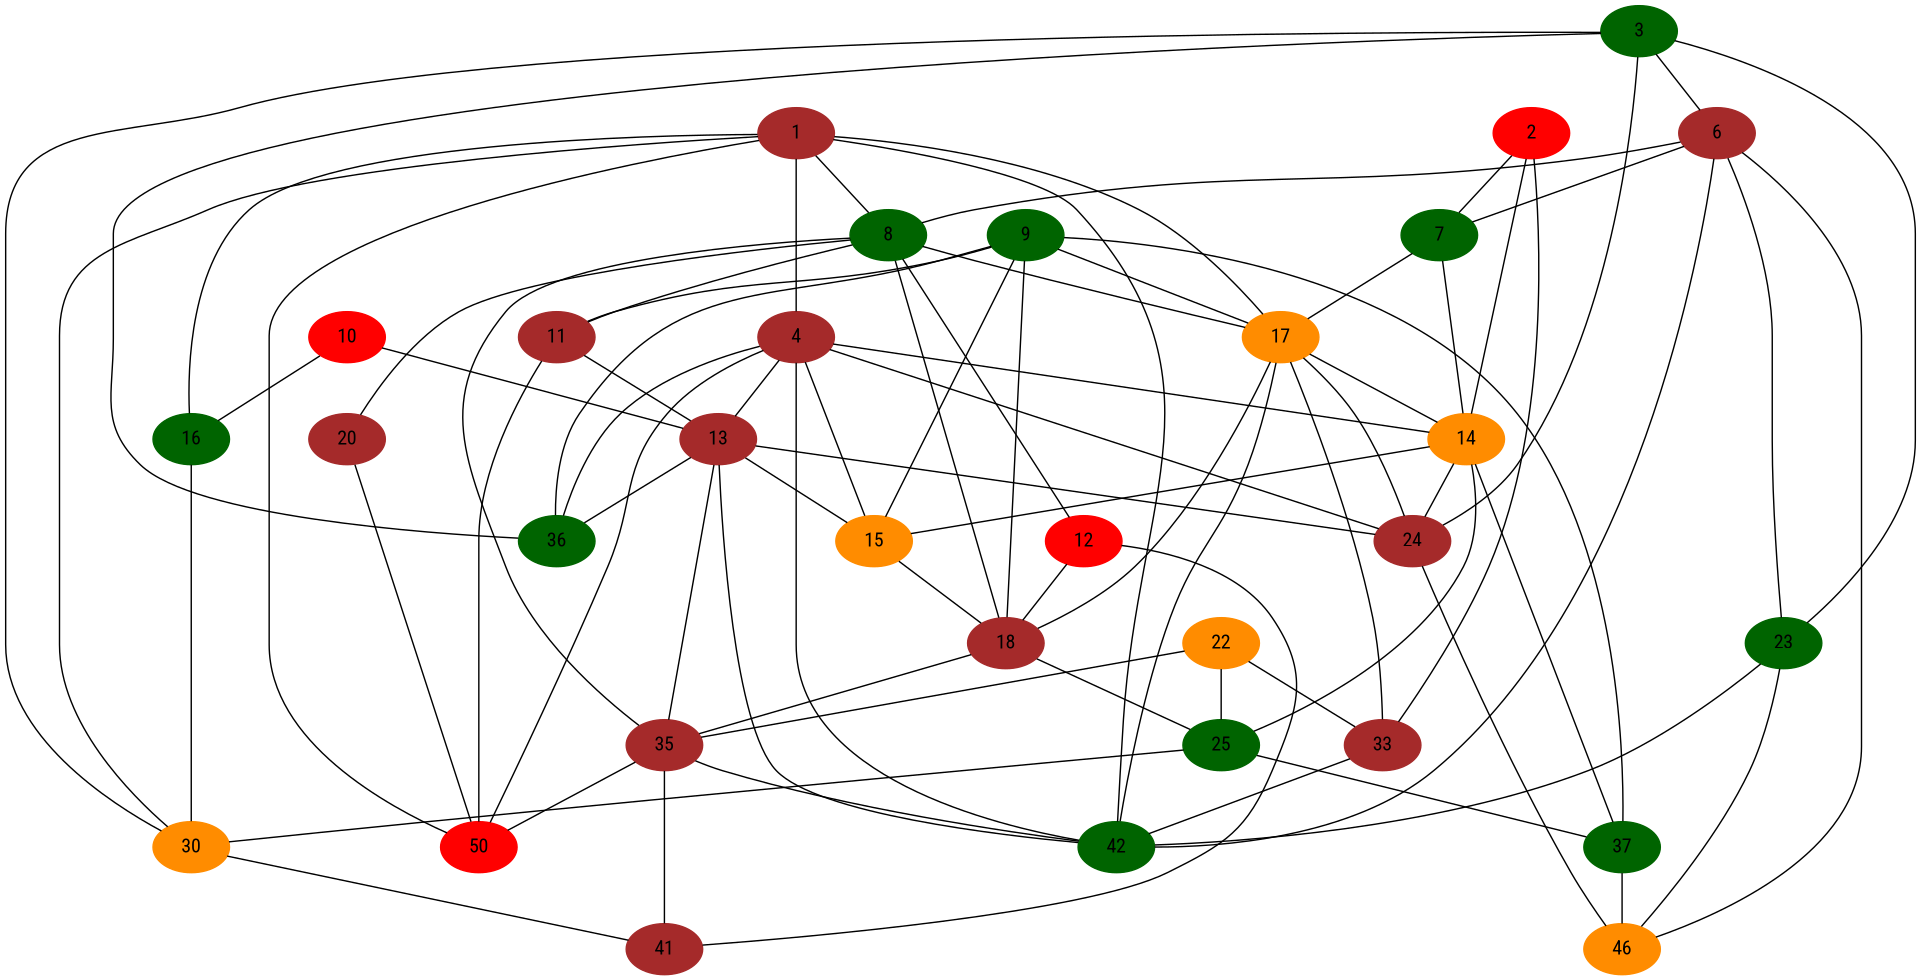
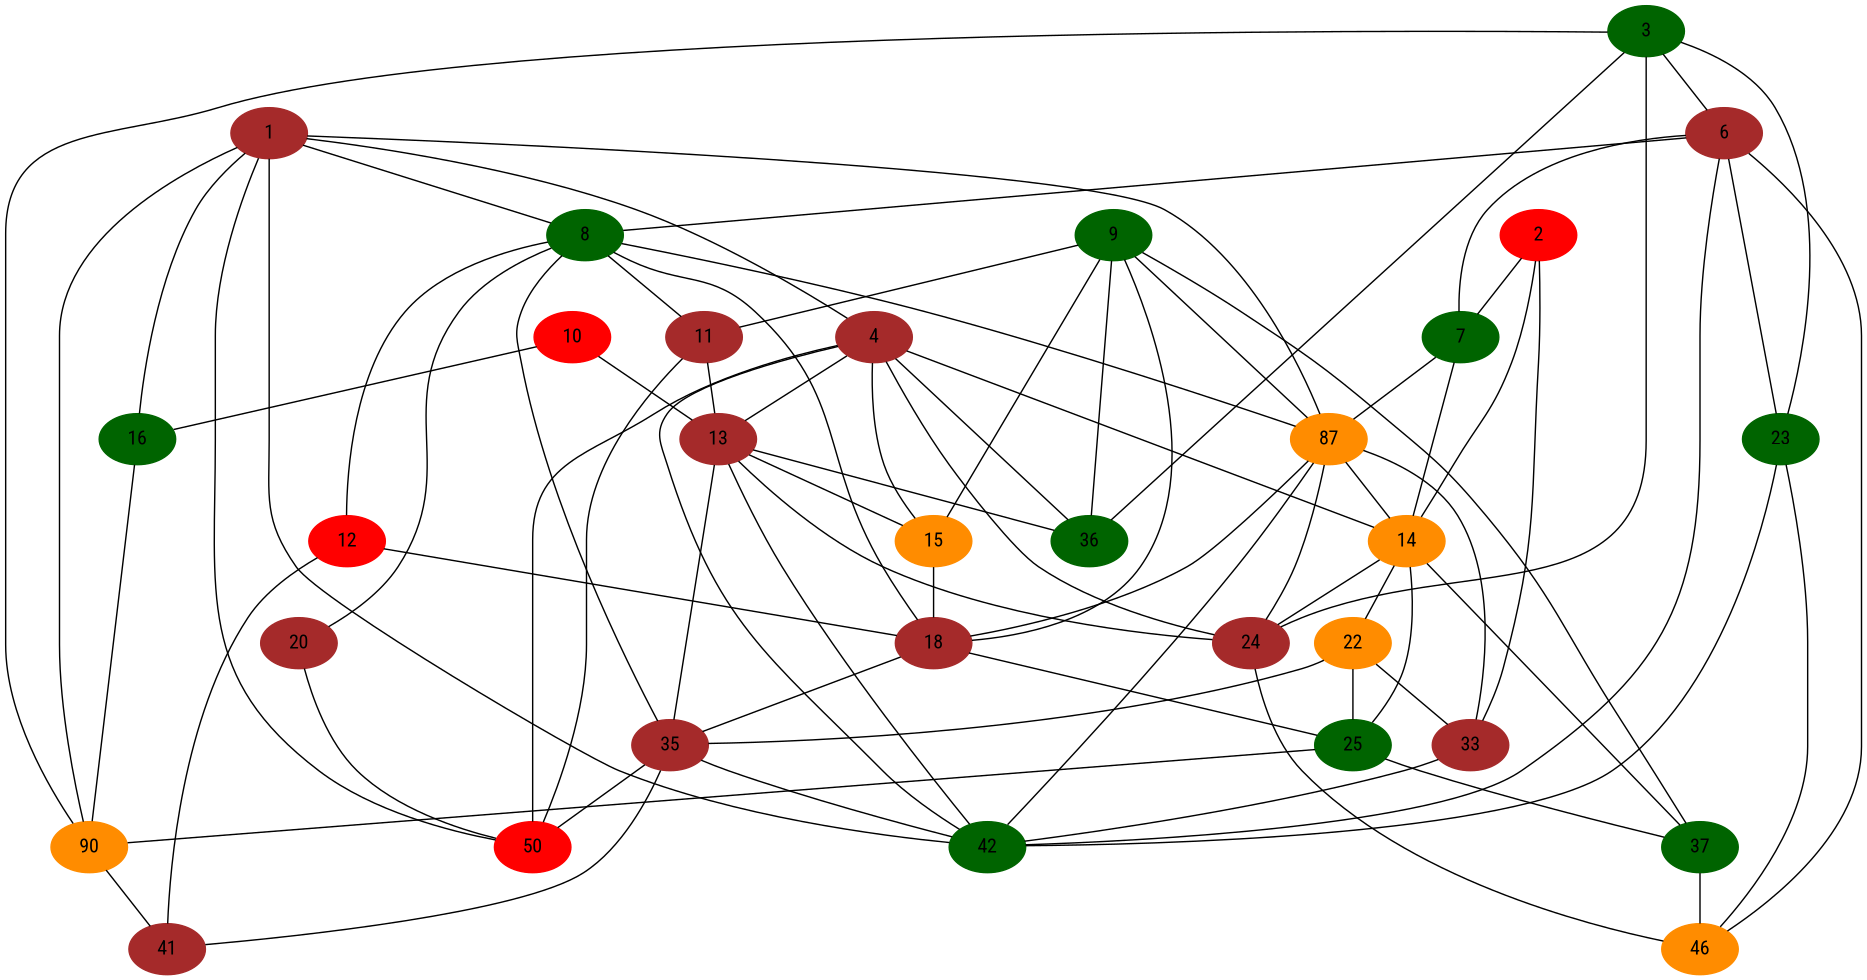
(1281, 337) -> (1329, 439)
(1170, 490) -> (1383, 586)
(191, 847) -> (89, 847)
